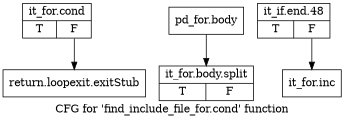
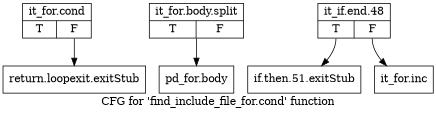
(206, 46) -> (196, 48)
none -> (304, 80)
